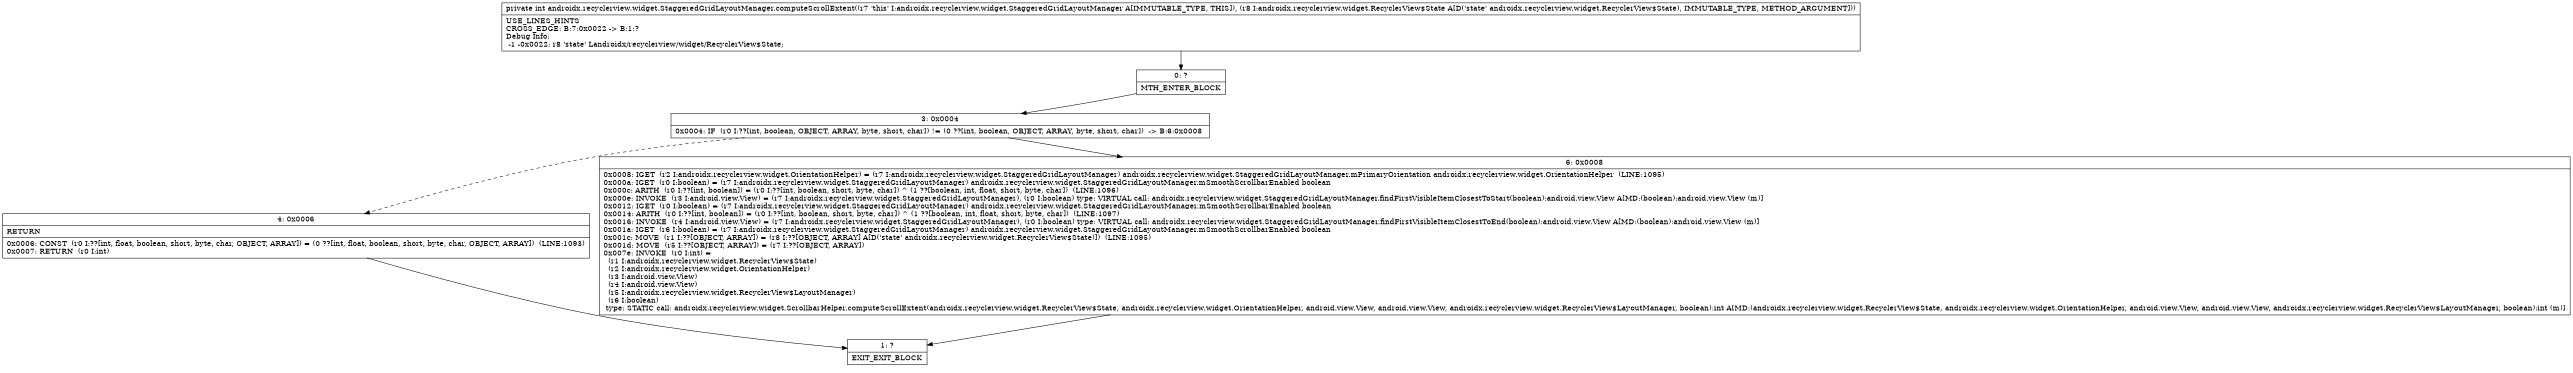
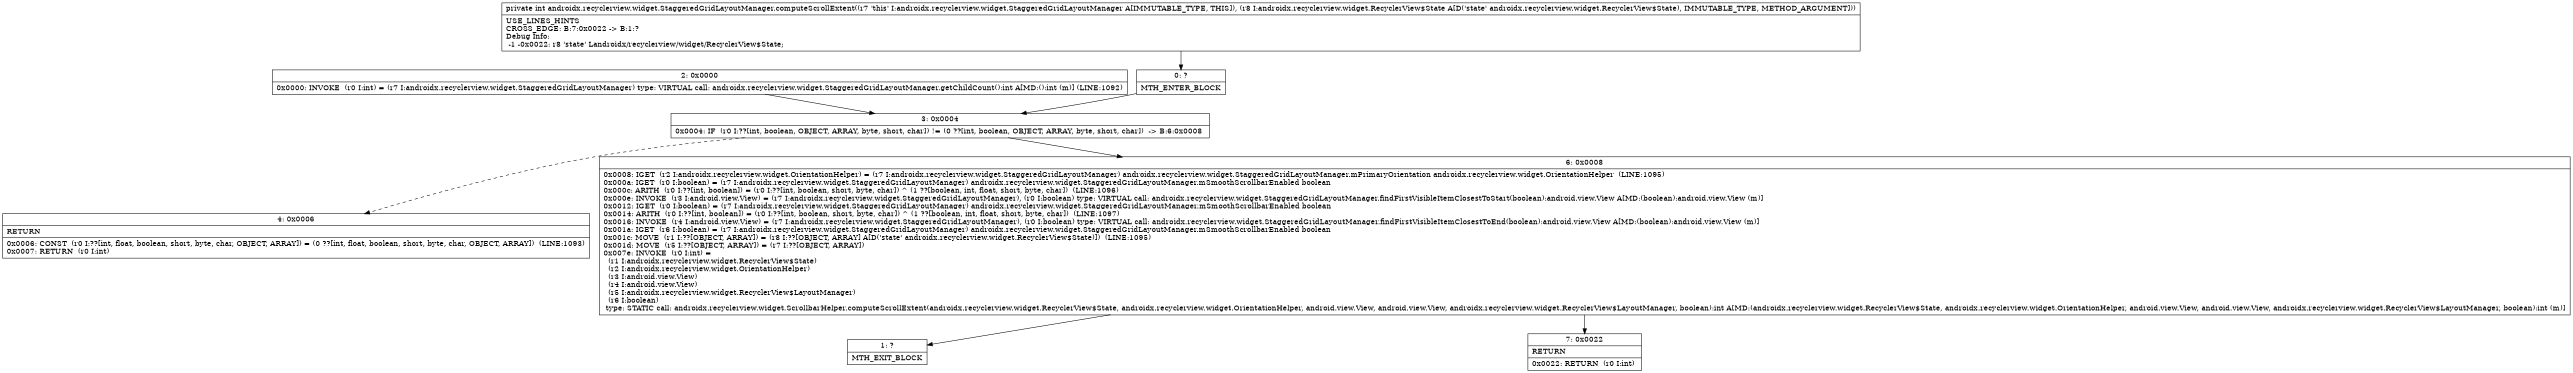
none -> (700, 82)
(602, 316) -> none
none -> (1585, 352)
(887, 358) -> (887, 358)
